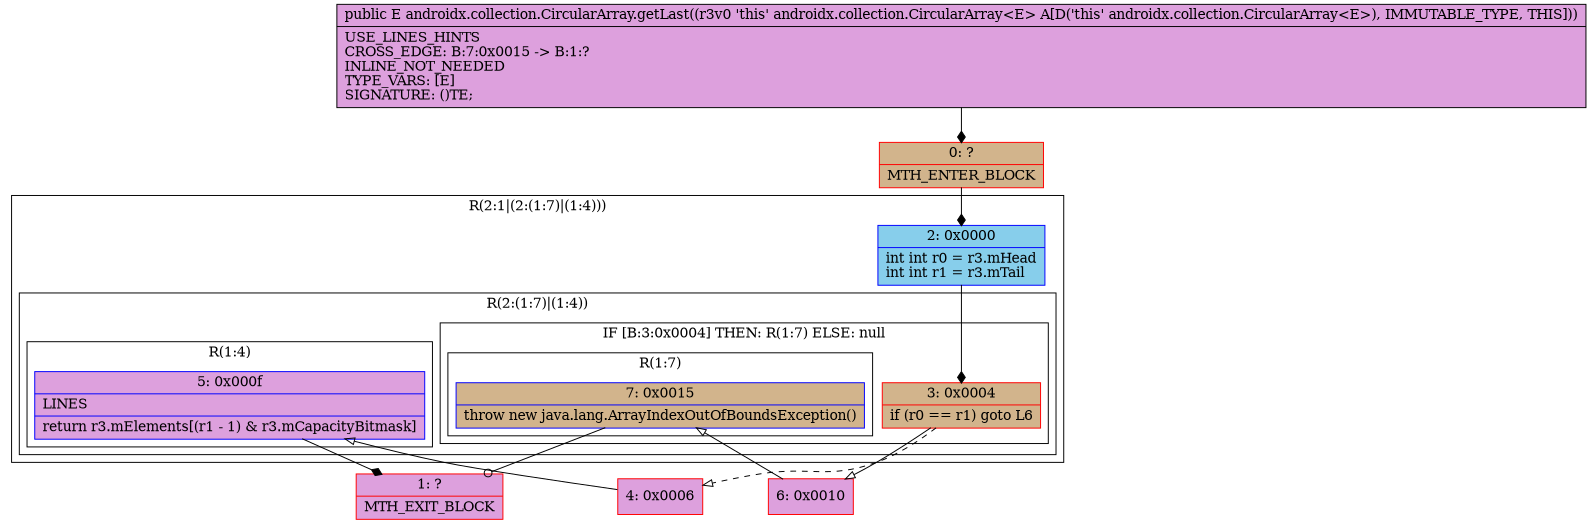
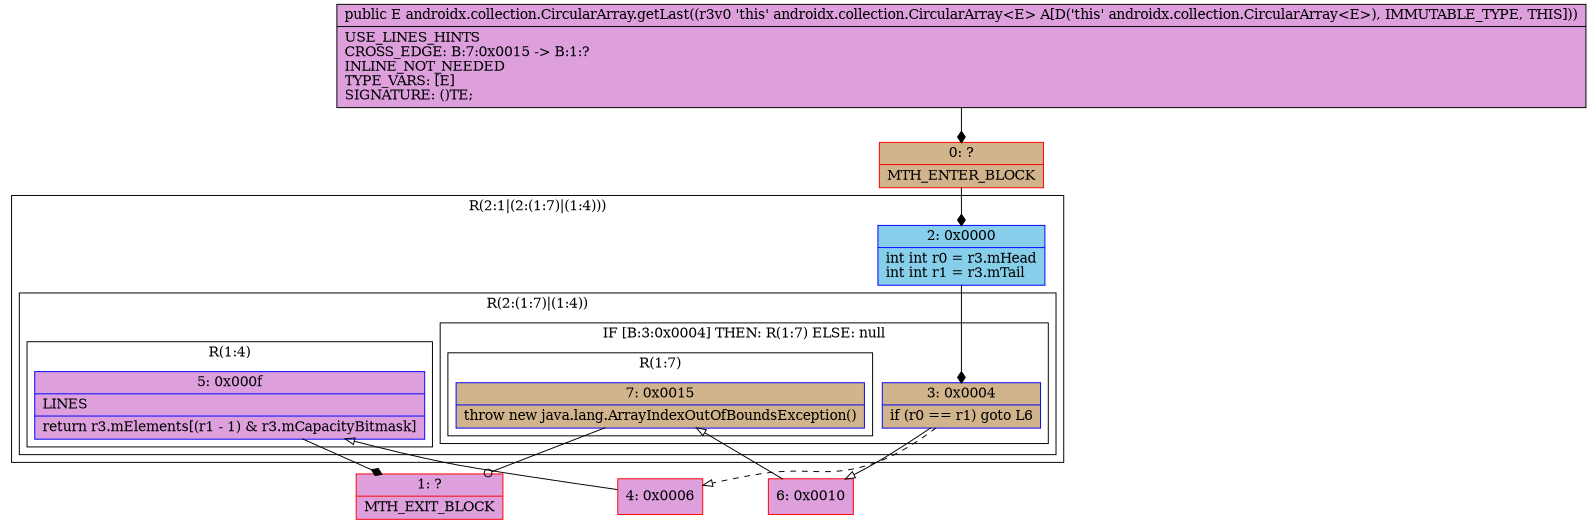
(961, 405) -> (961, 405)
